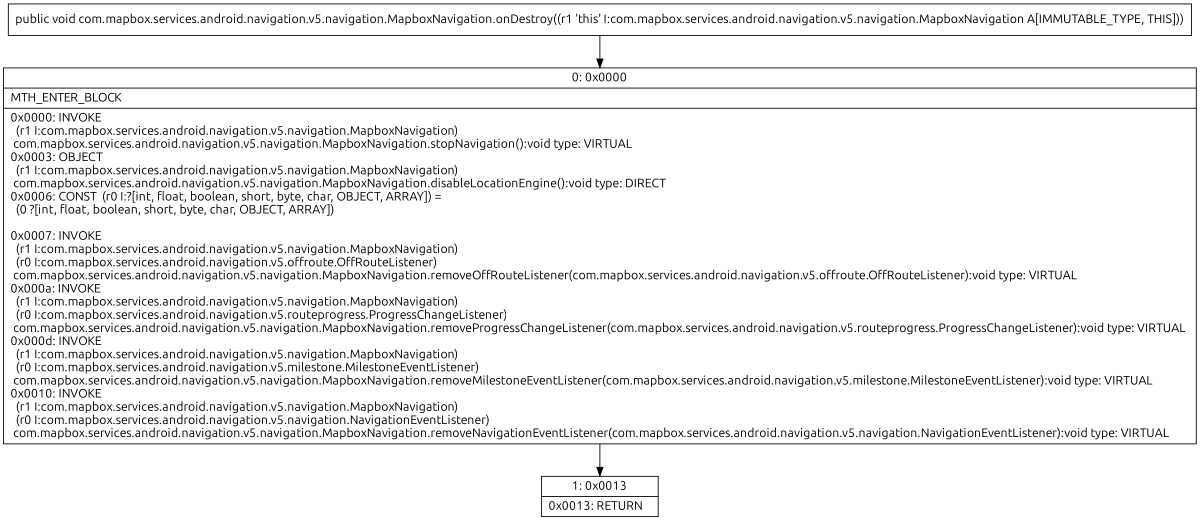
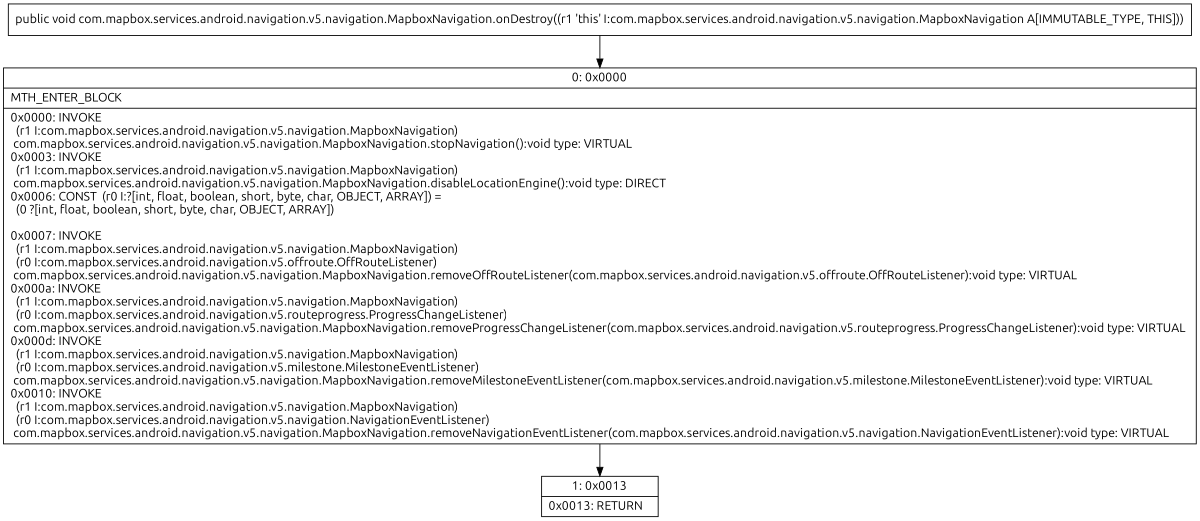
(60, 157) -> (59, 157)
